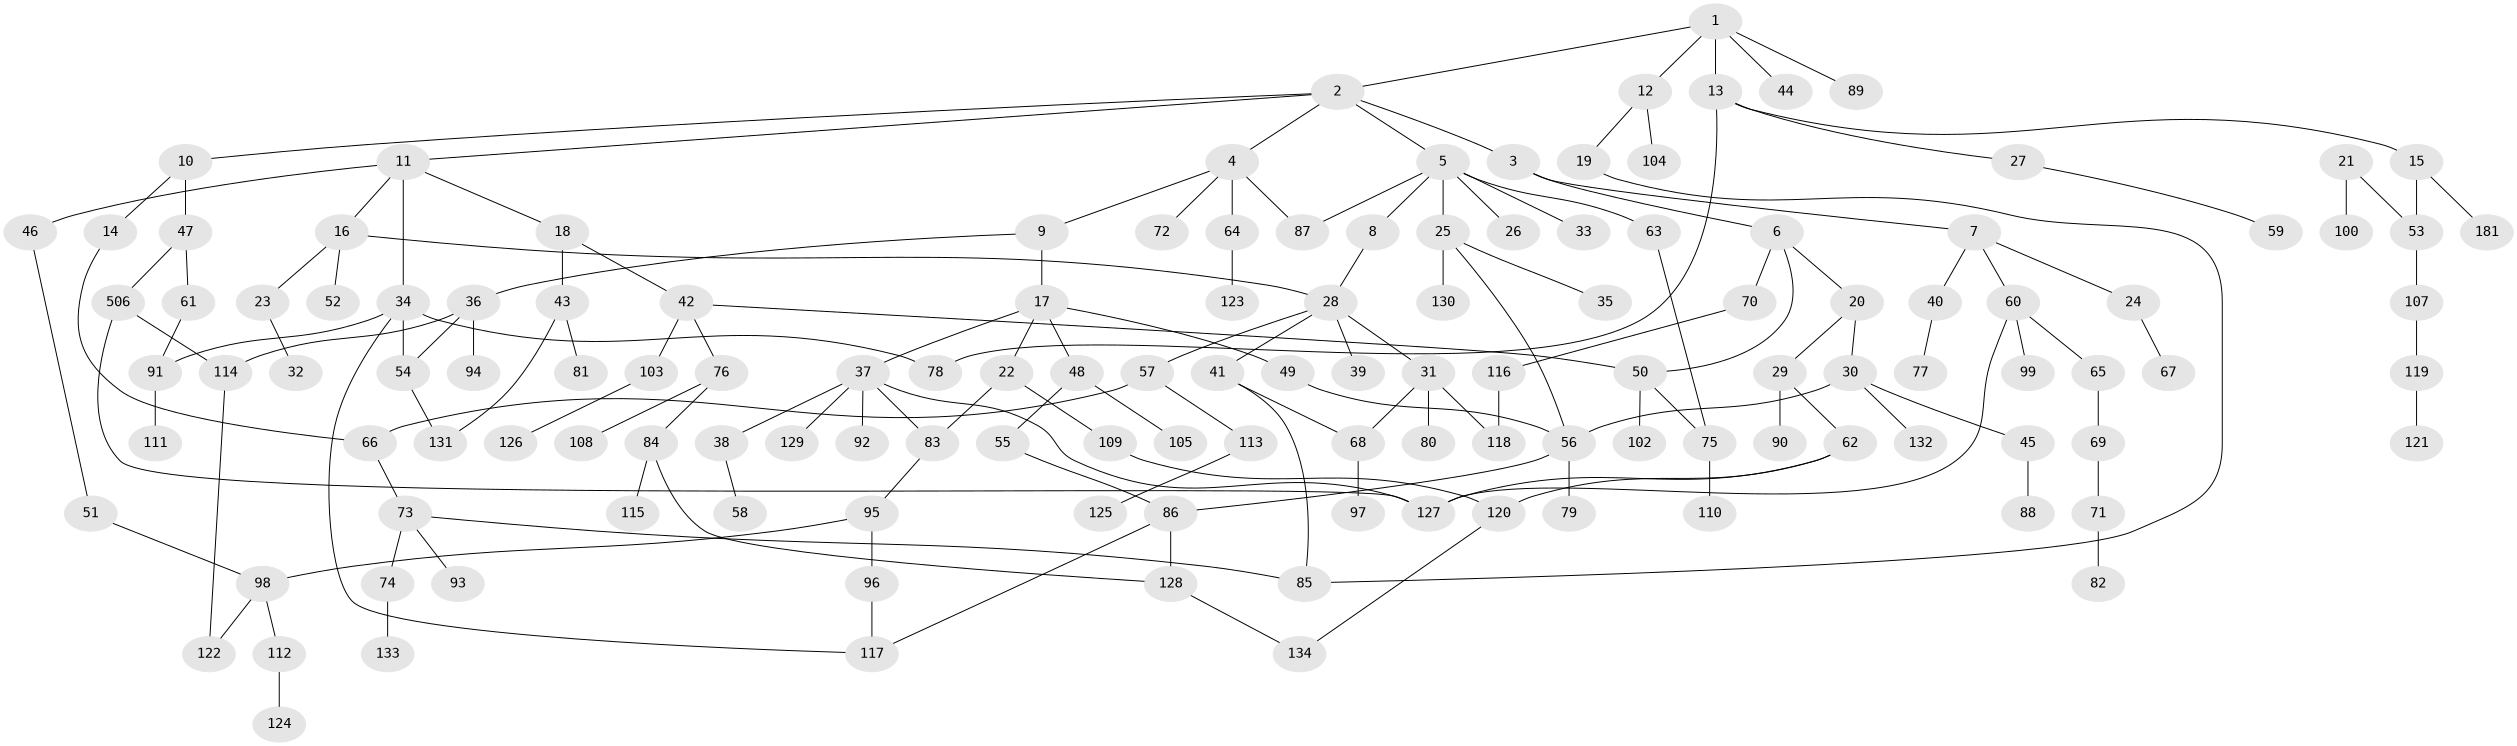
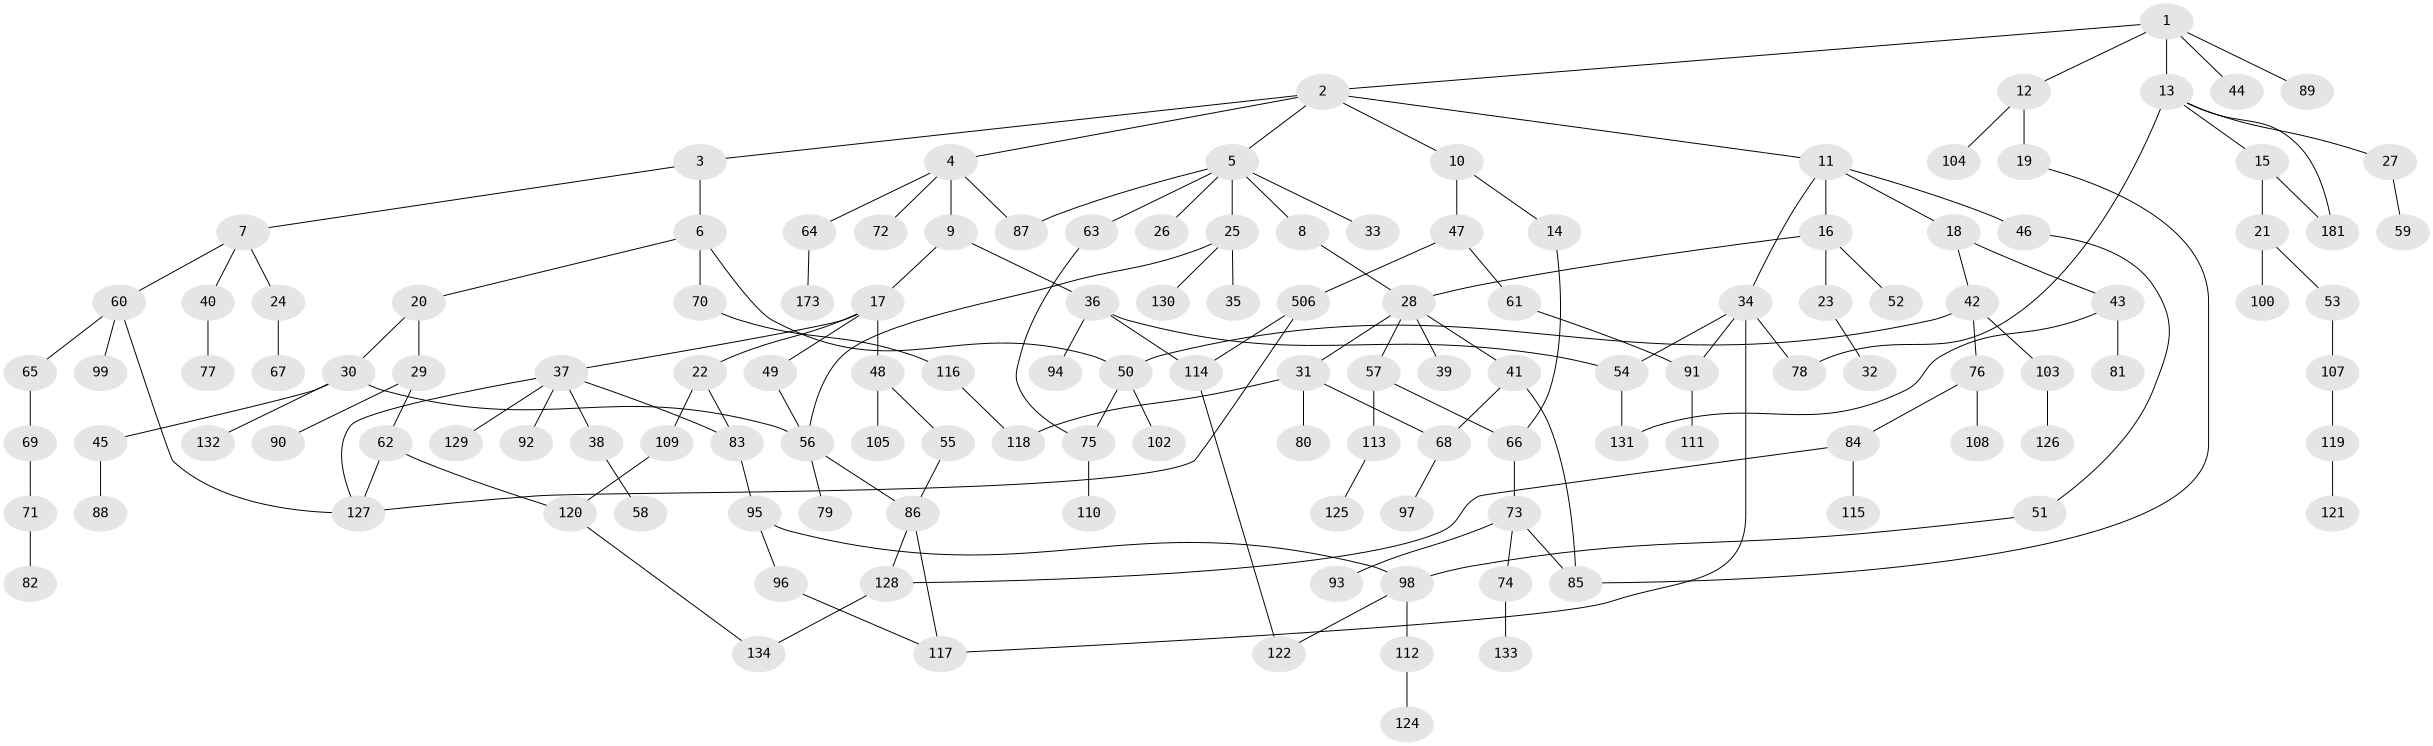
none -> (2293, 141)
(2417, 197) -> (2262, 197)
(1232, 303) -> (807, 303)
